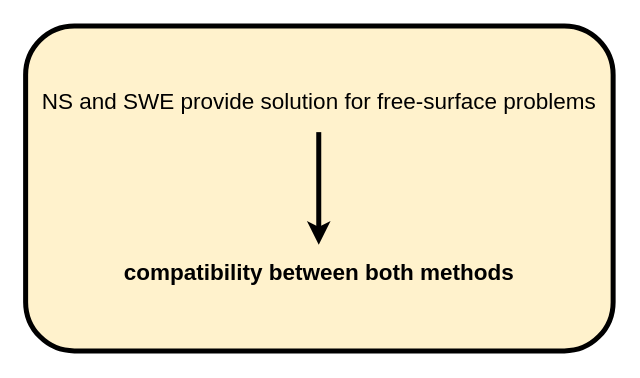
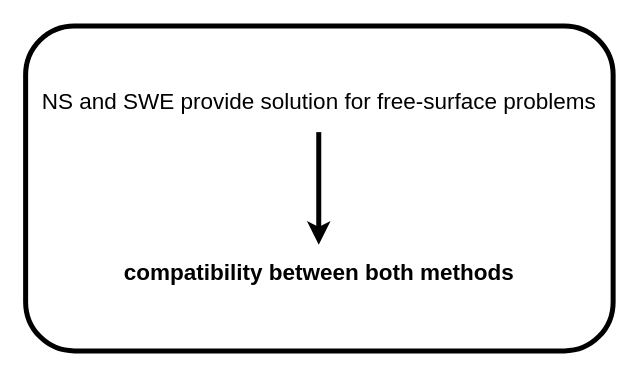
(319, 188) -> (319, 188)
